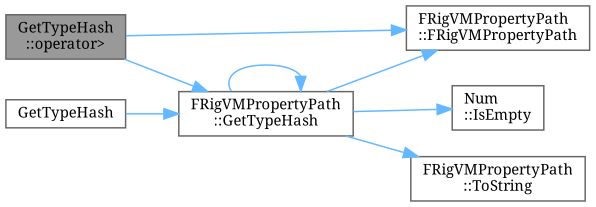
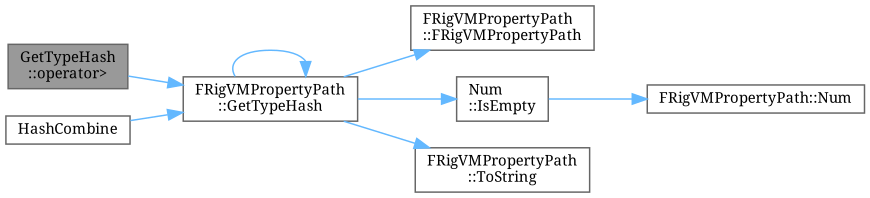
(259, 33) -> none
none -> (756, 99)
(66, 114) -> (68, 130)
